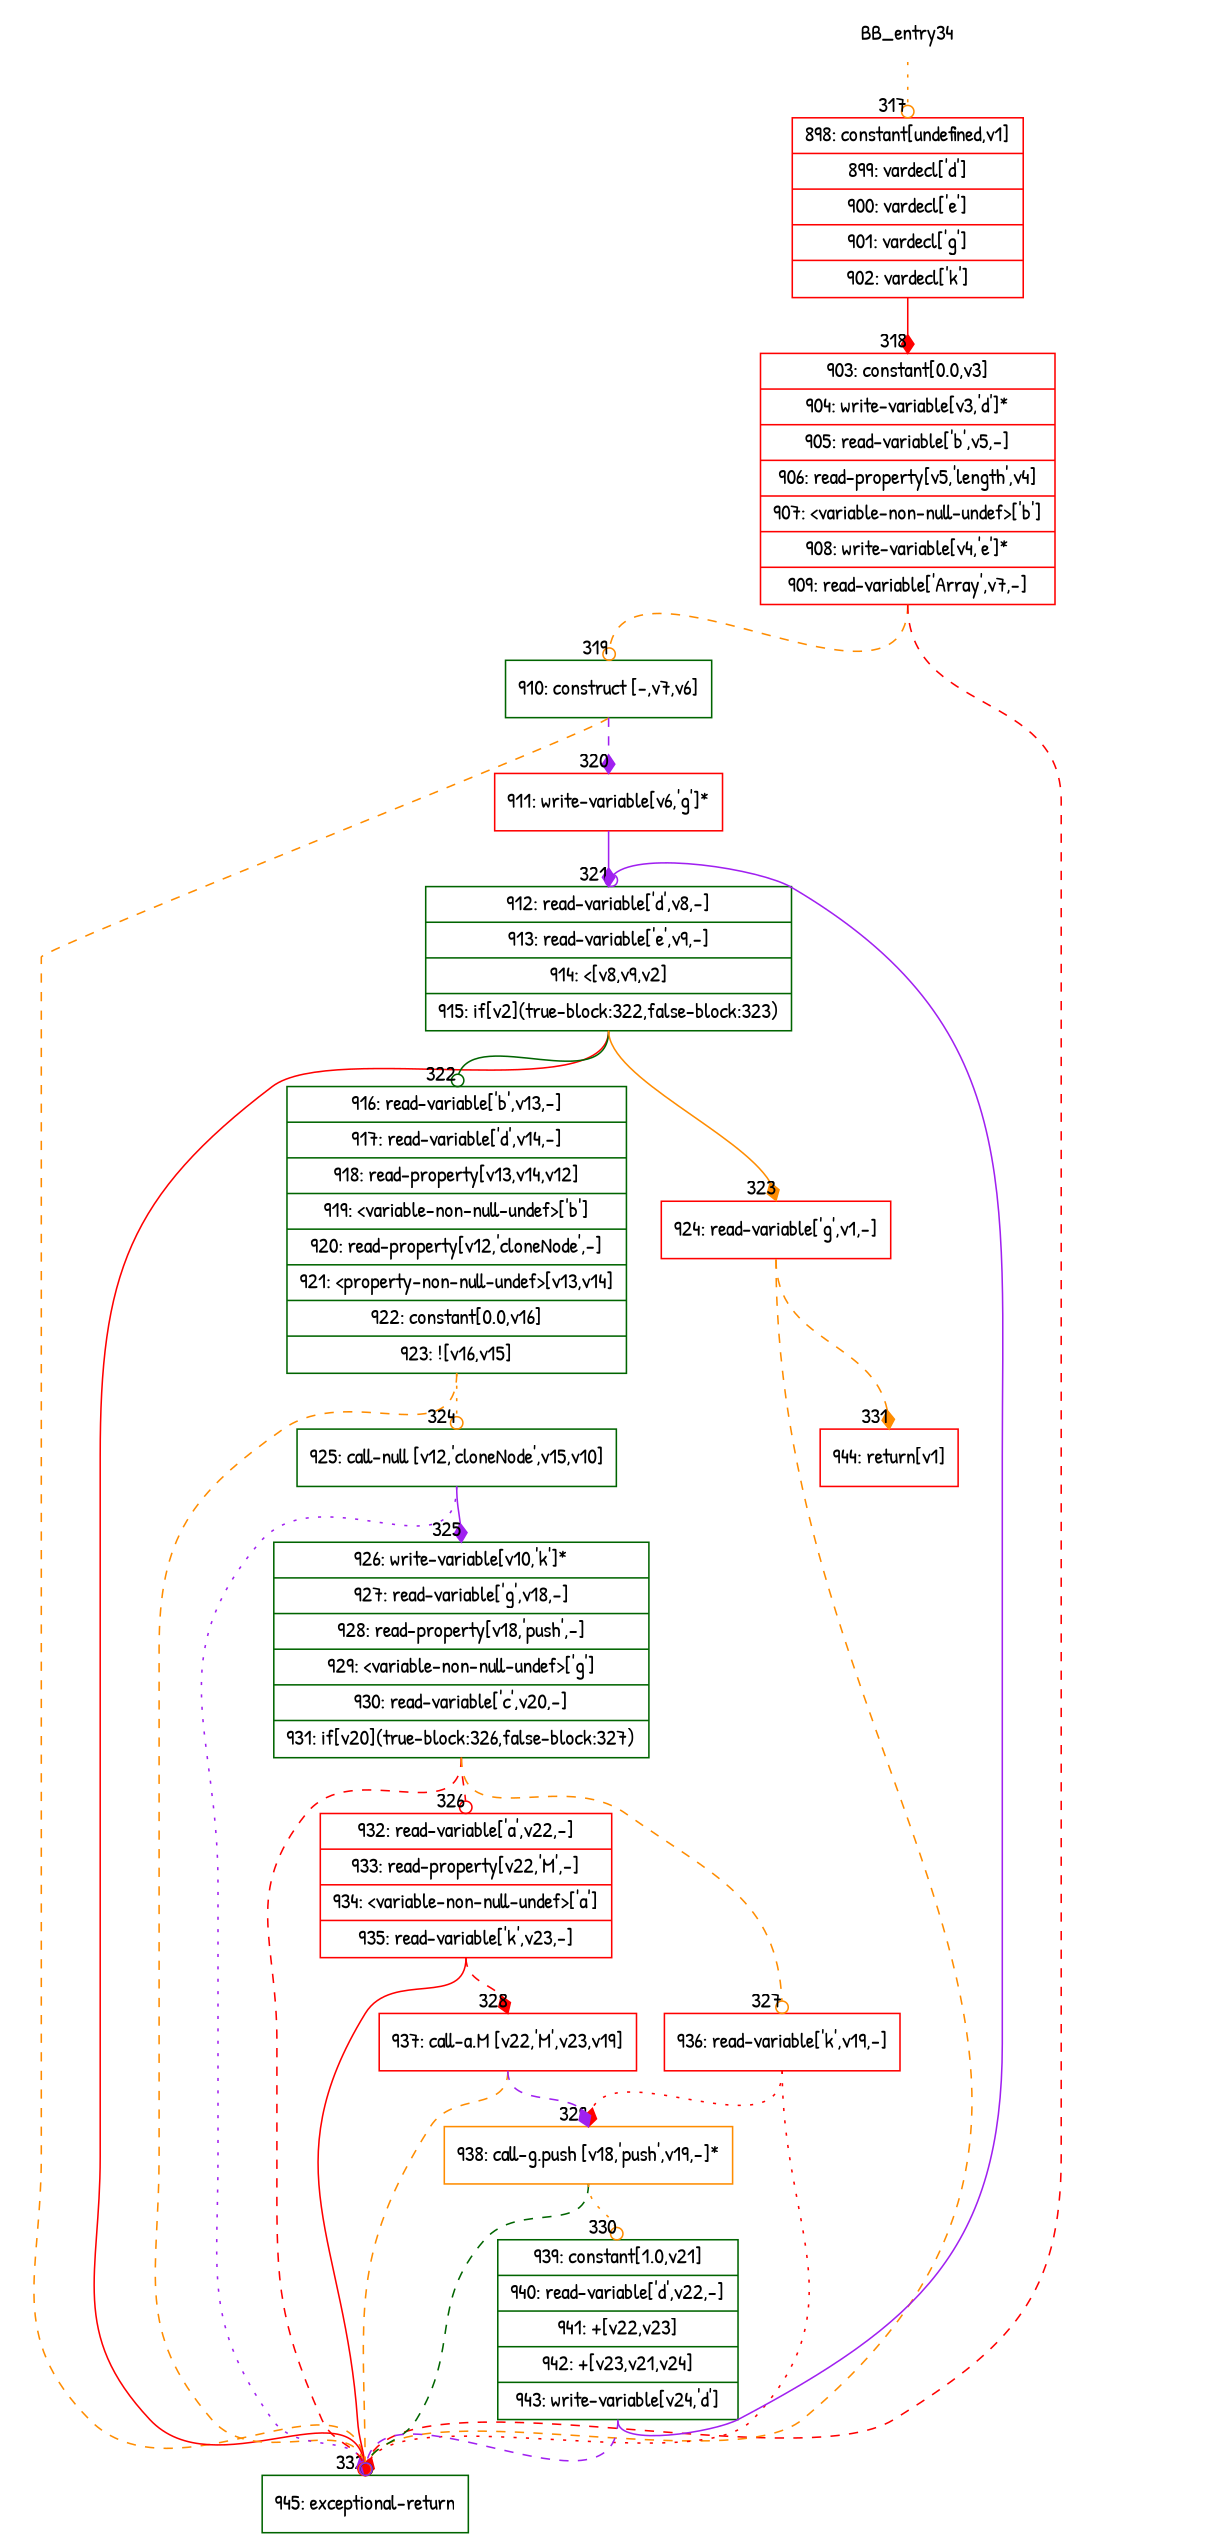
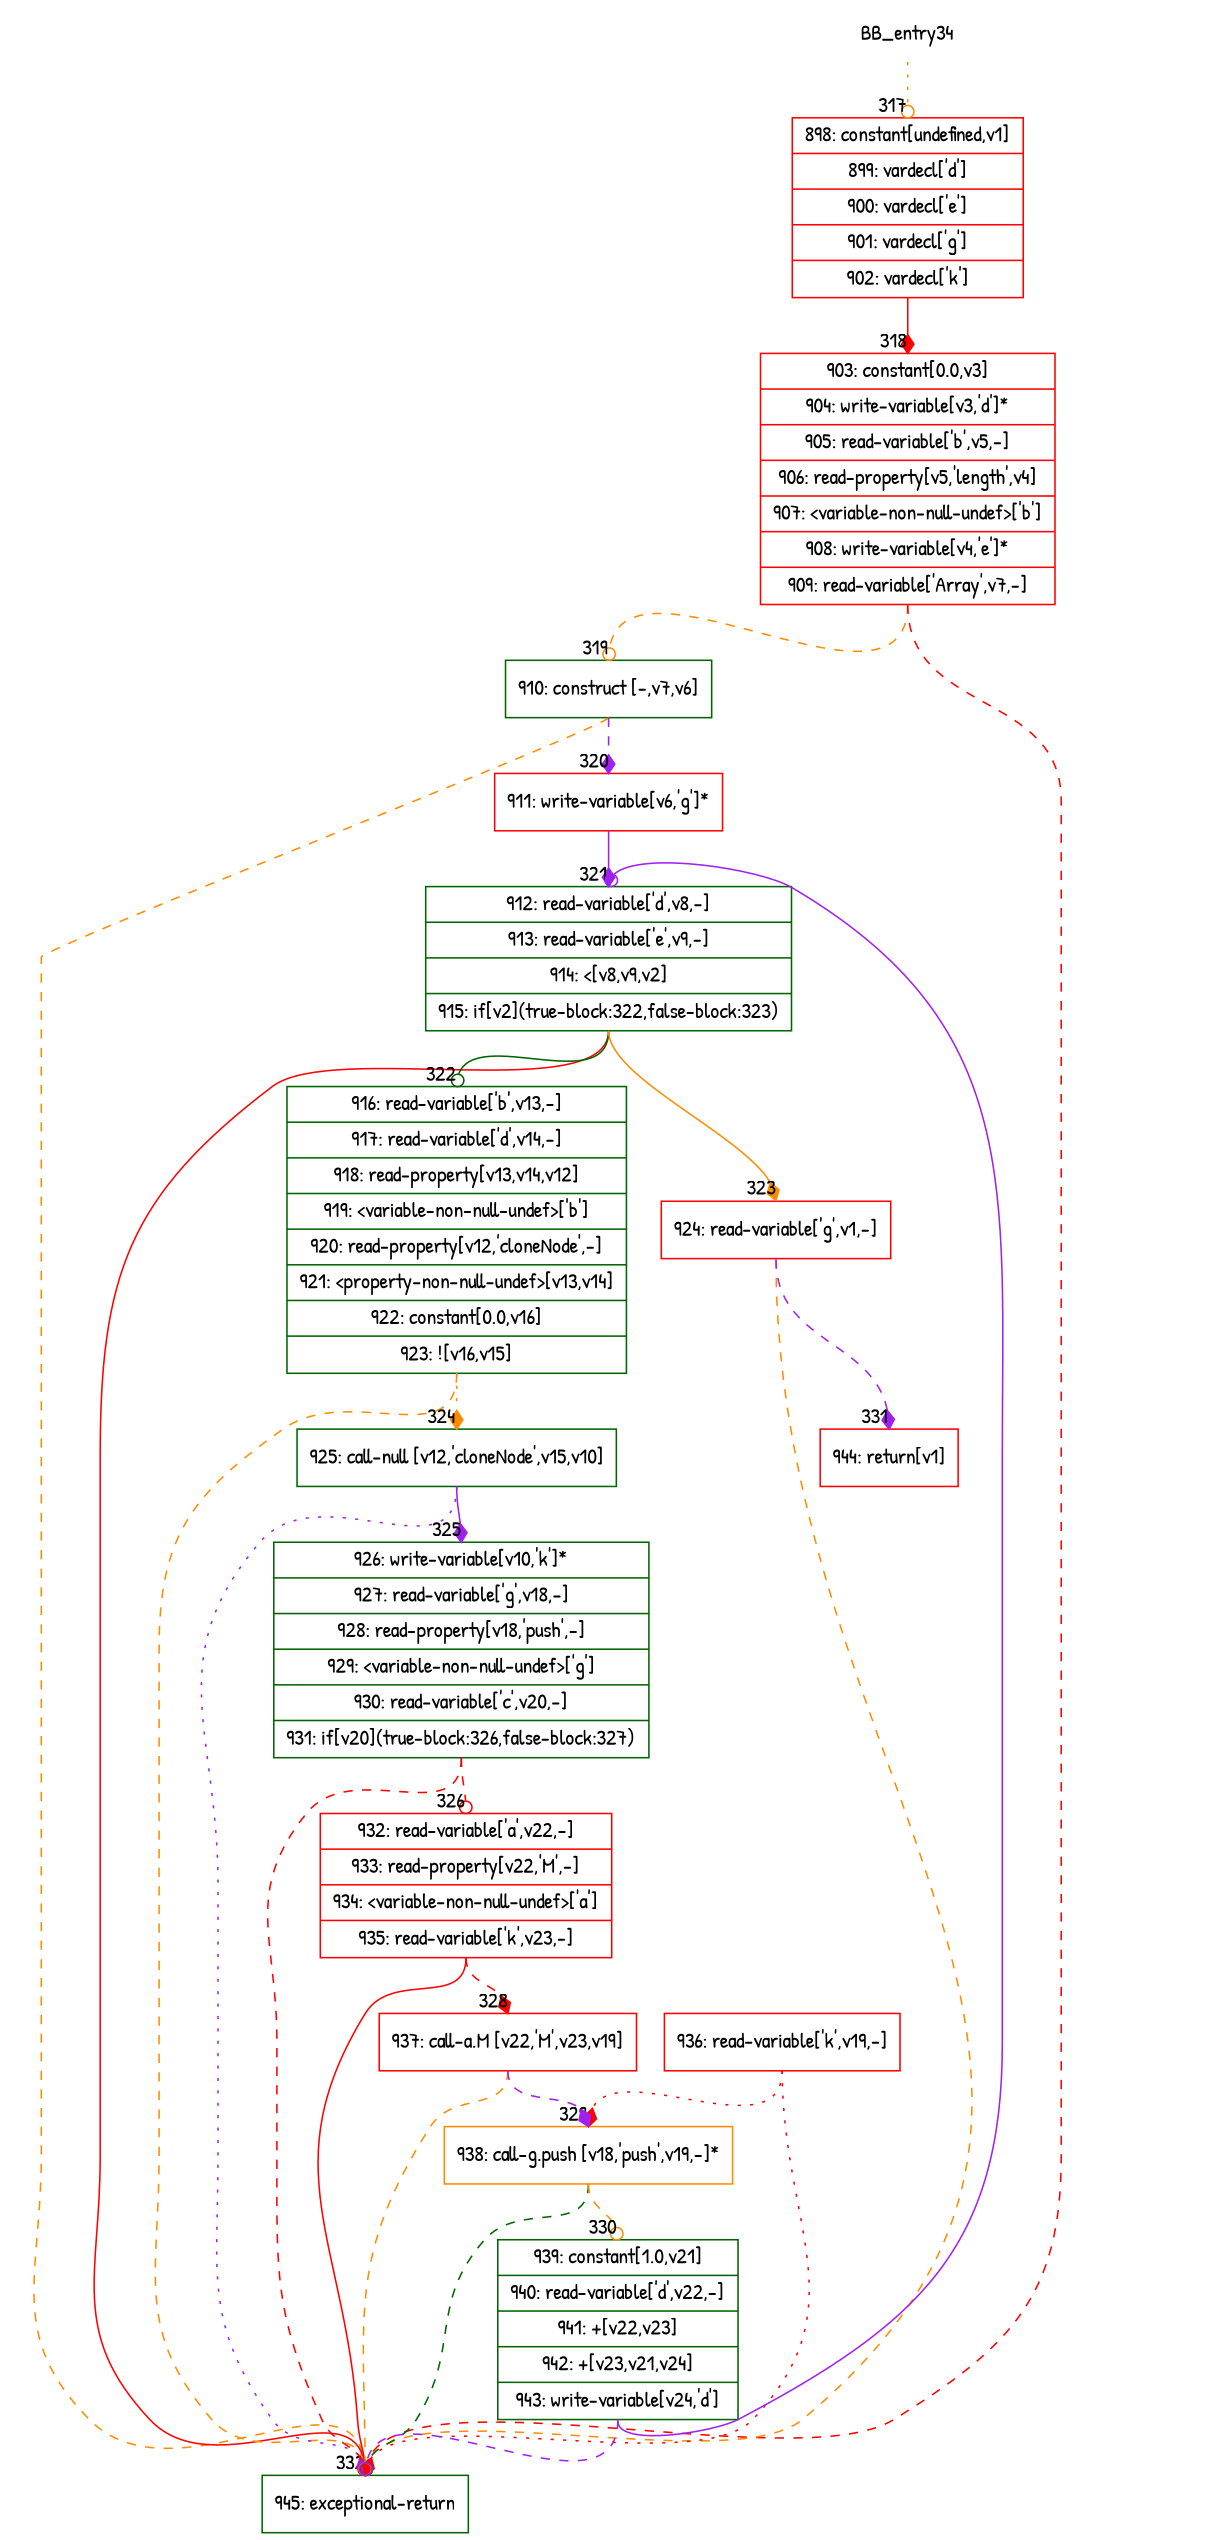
(825, 1339) -> (825, 1339)
(457, 1406) -> (457, 1406)
(652, 1832) -> none
(599, 2207) -> (599, 2207)
